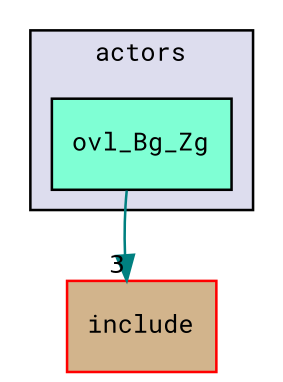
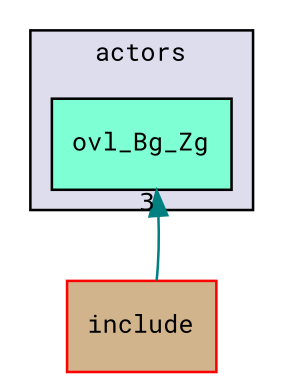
(125, 226) -> (159, 248)
